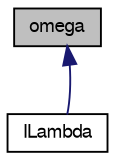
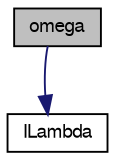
(70, 90) -> (45, 71)
